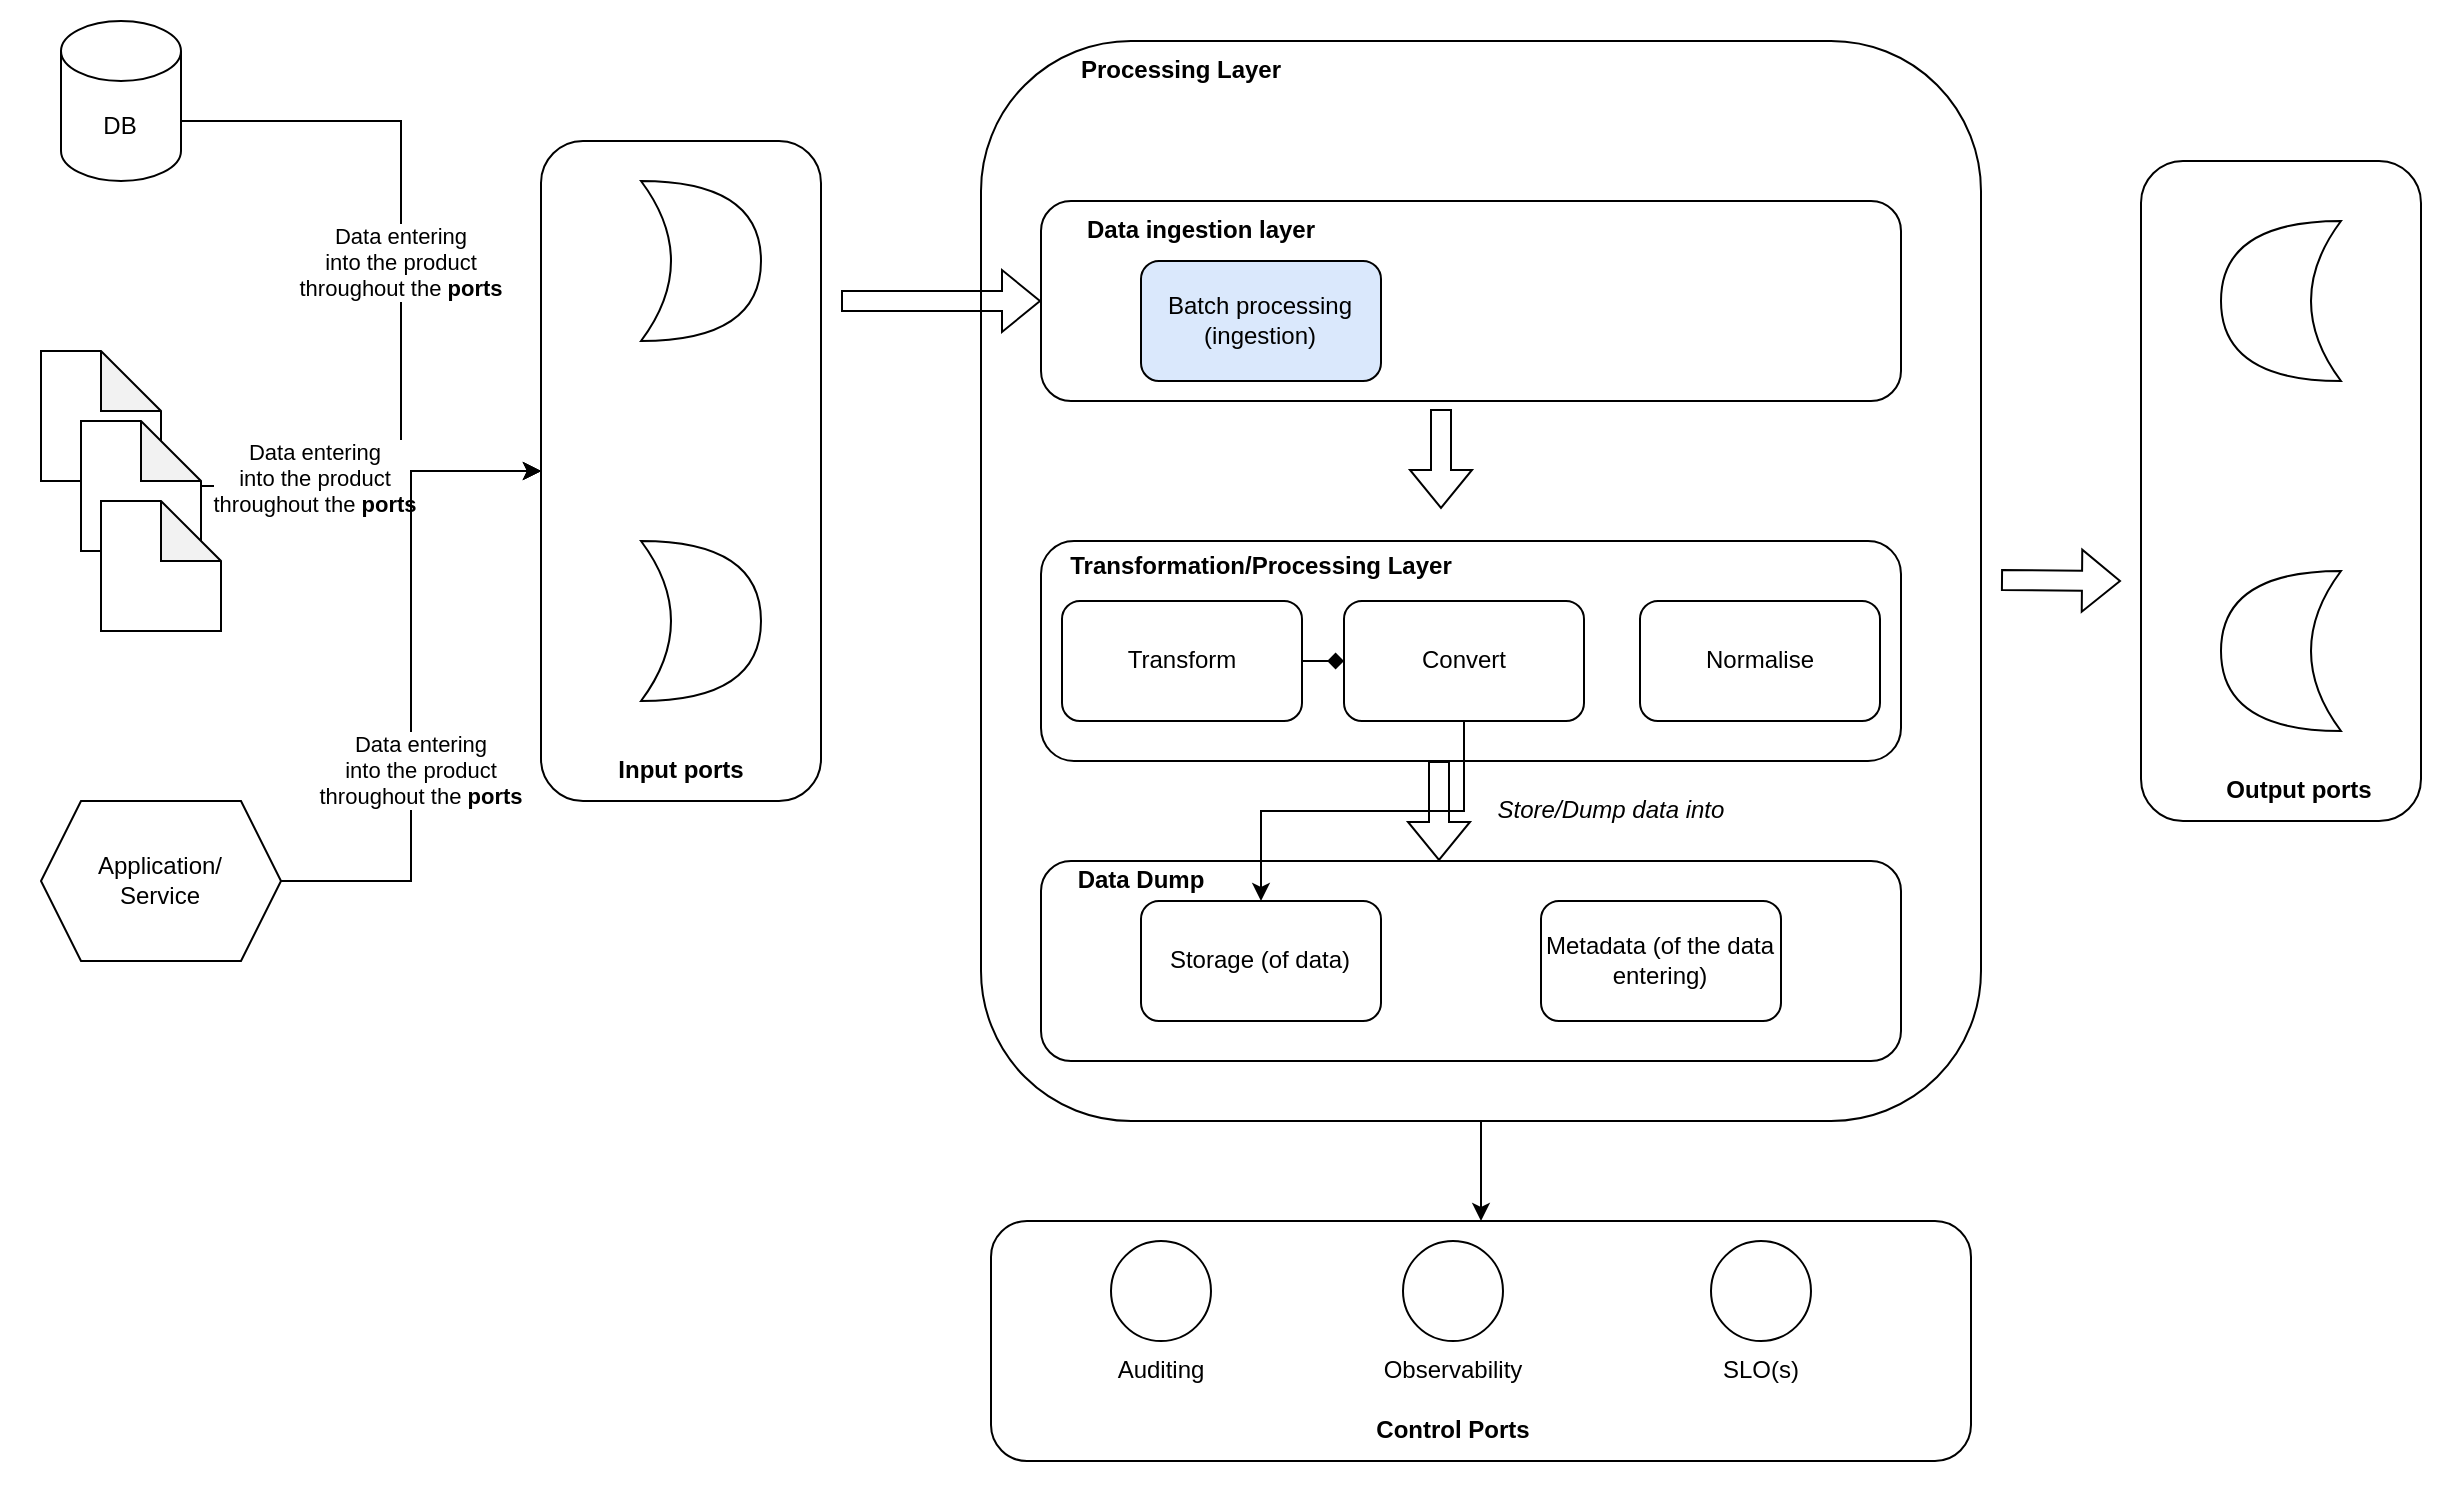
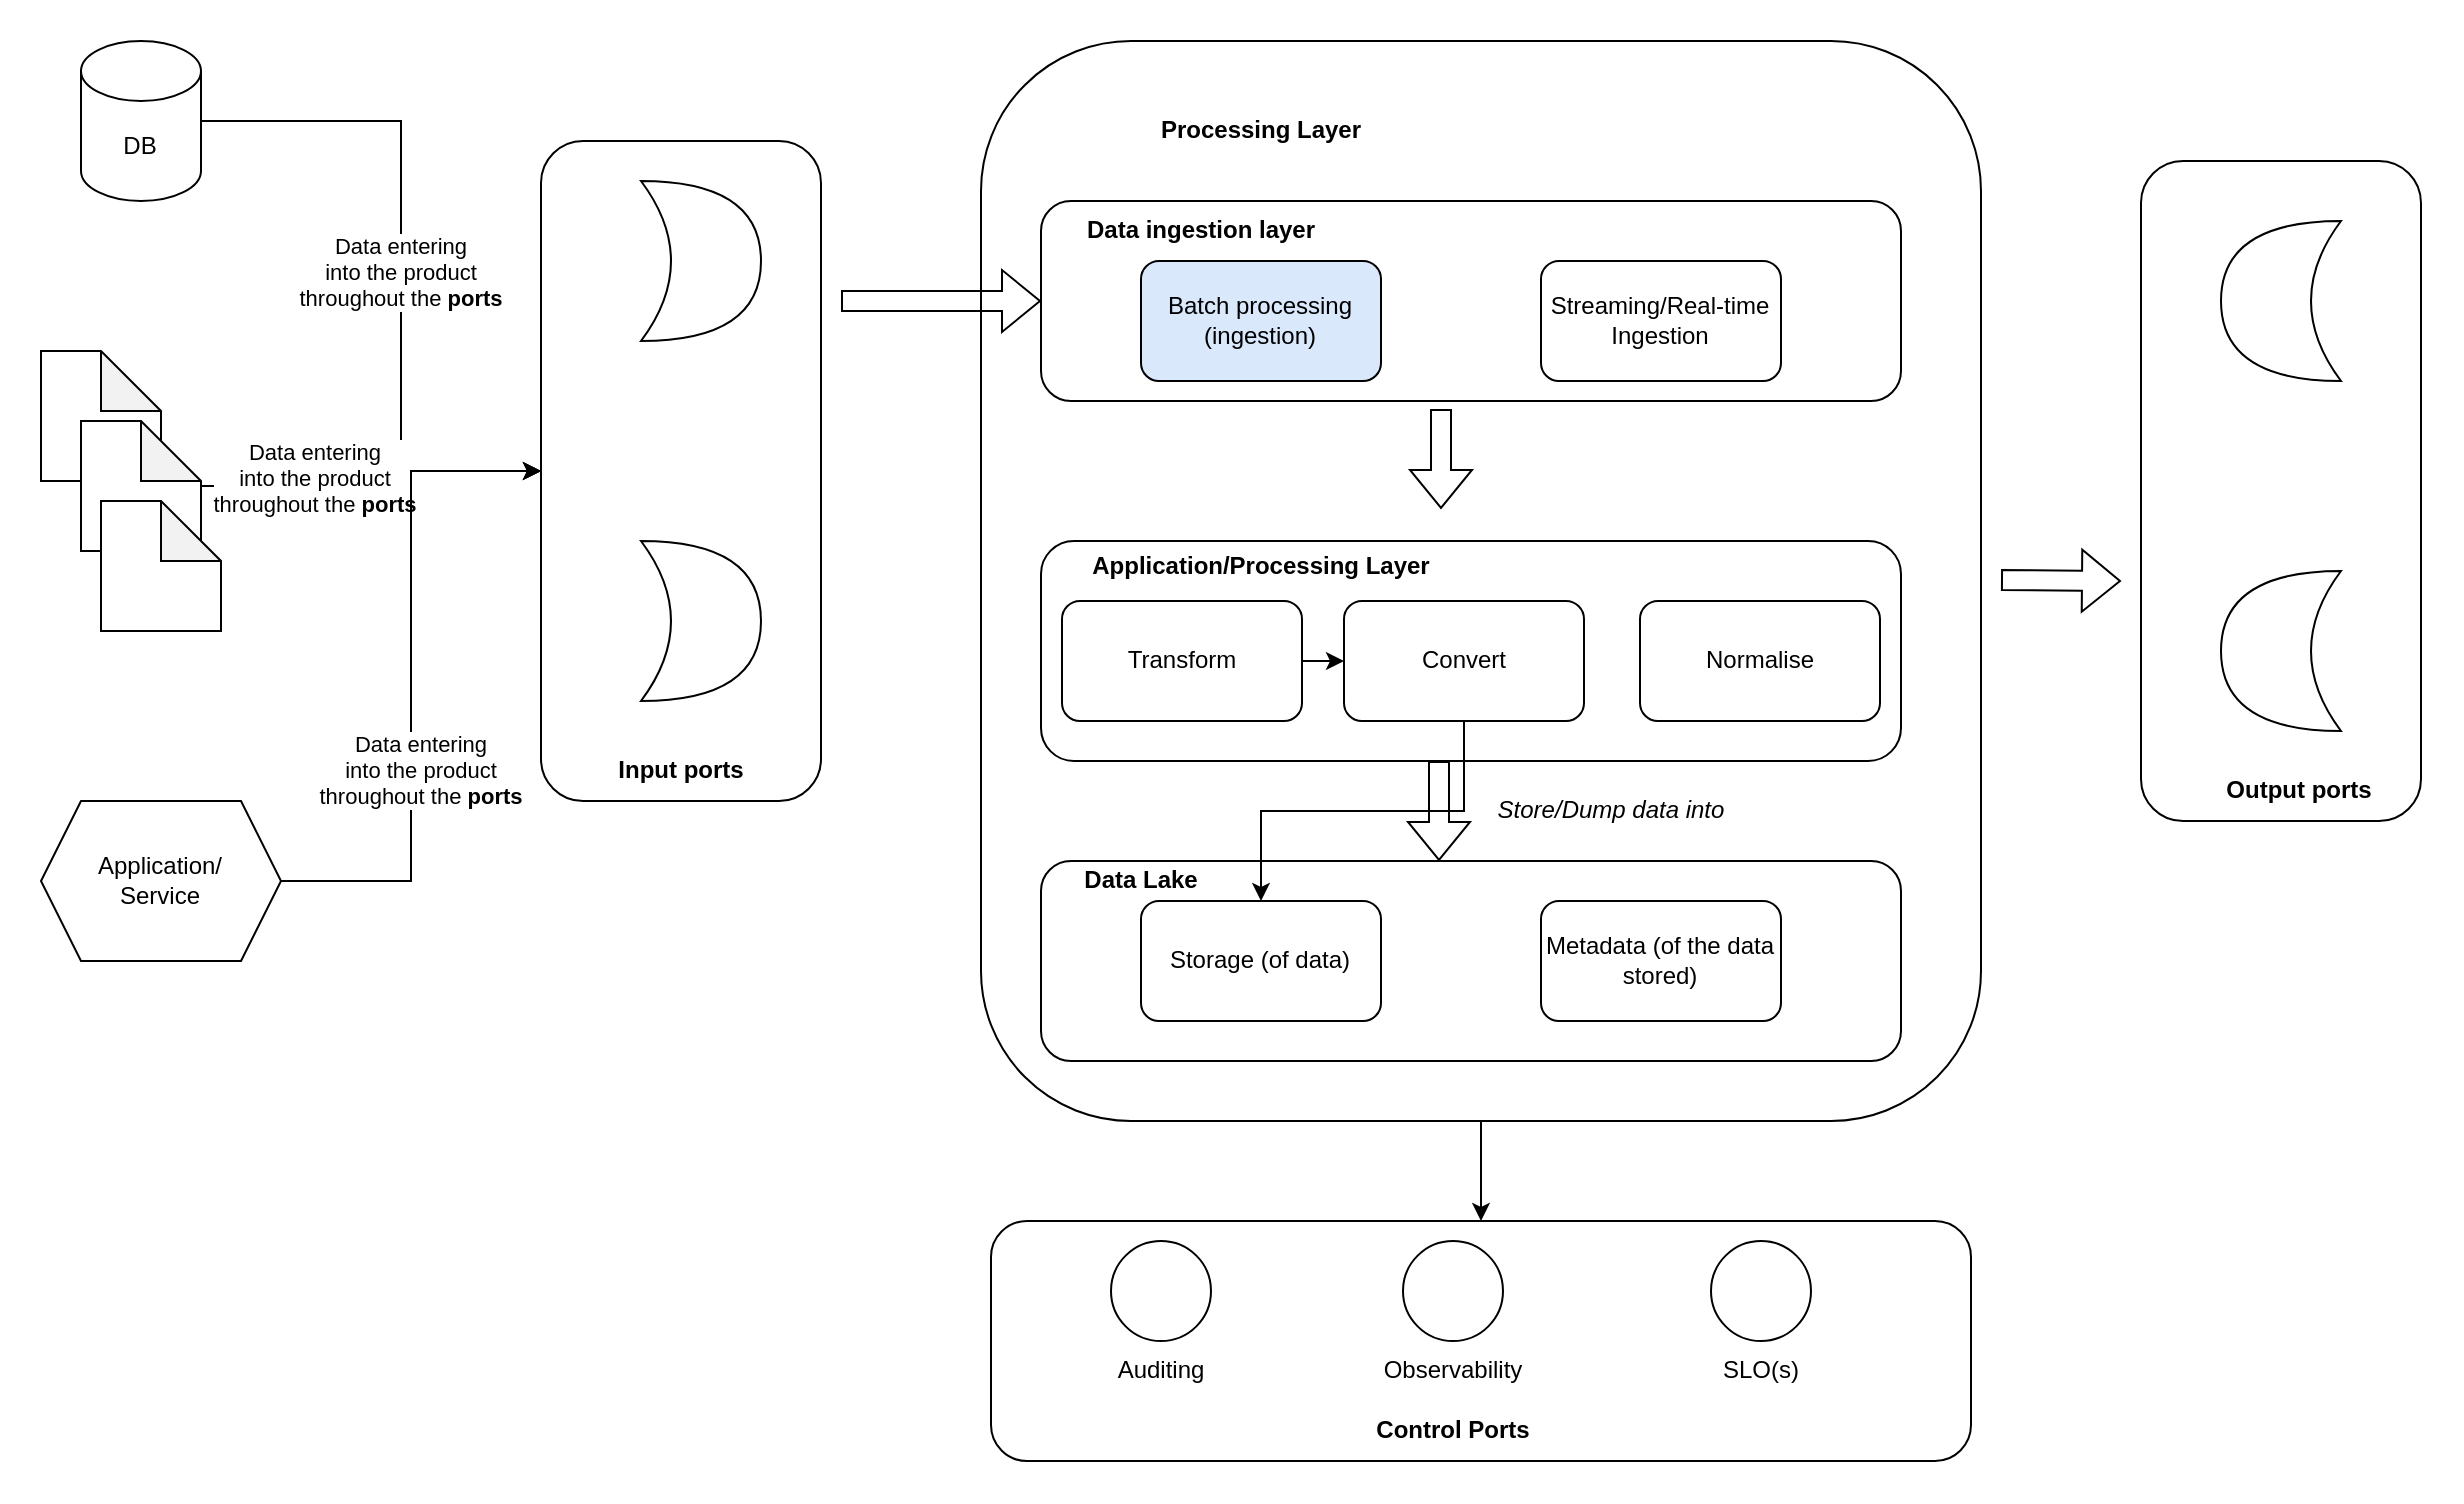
(1181, 71) -> (1261, 131)
(121, 101) -> (141, 121)
none -> (1661, 321)
(1262, 567) -> (1262, 567)
(1327, 661) -> (1328, 661)
(1142, 881) -> (1142, 881)
(1661, 961) -> (1661, 961)
